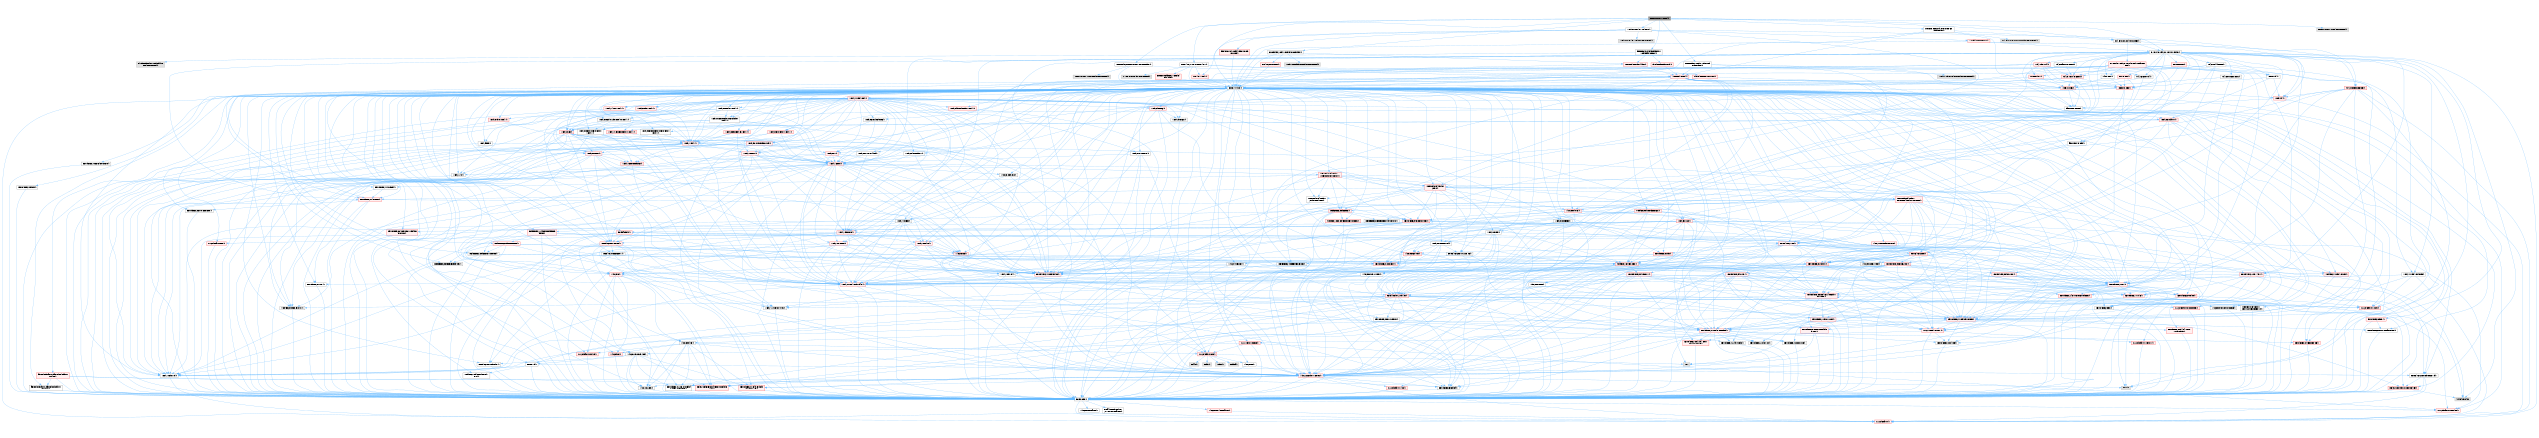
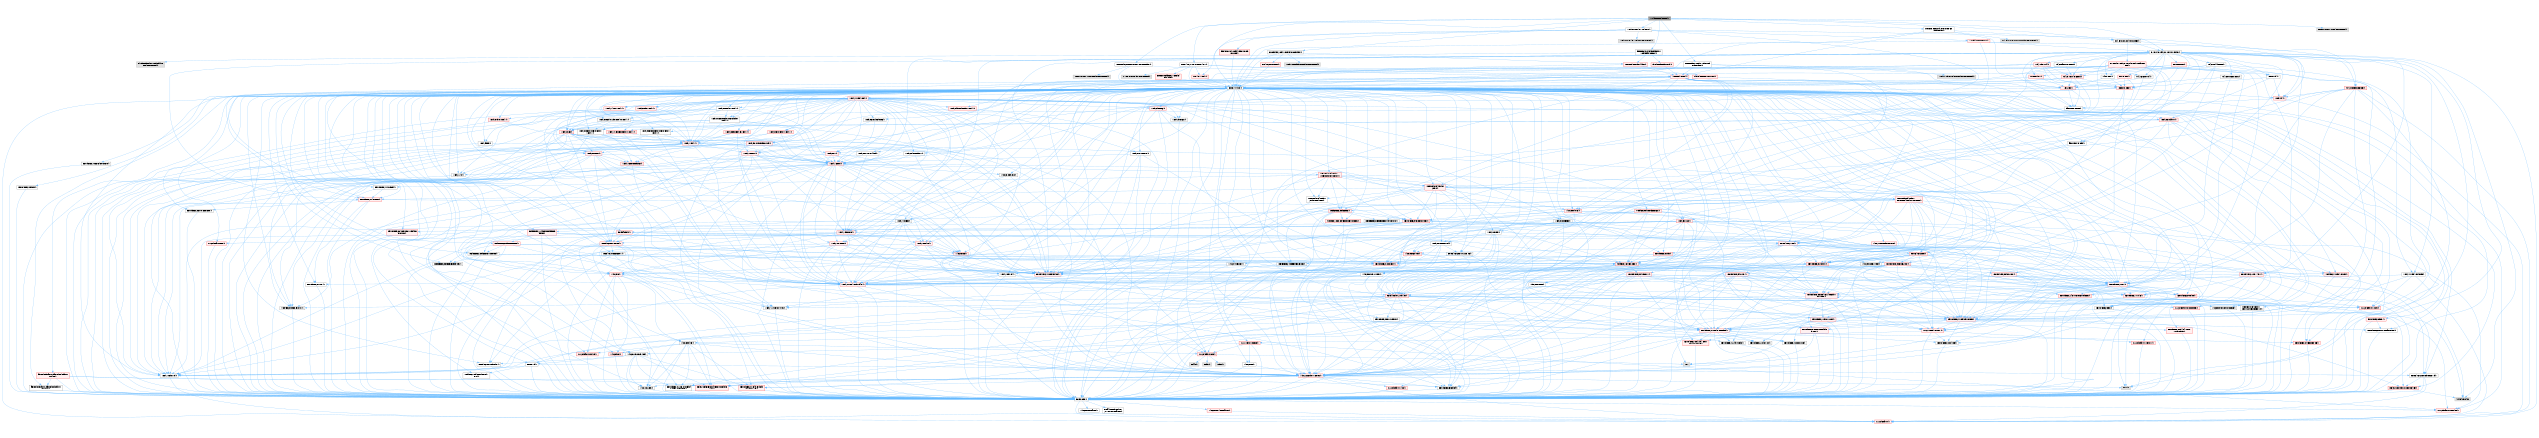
(1660, 18) -> (1660, 18)
(2068, 88) -> (2068, 88)
(1888, 135) -> (1804, 138)
(1200, 289) -> (1237, 210)
(1227, 359) -> (1249, 353)
(1234, 364) -> none
